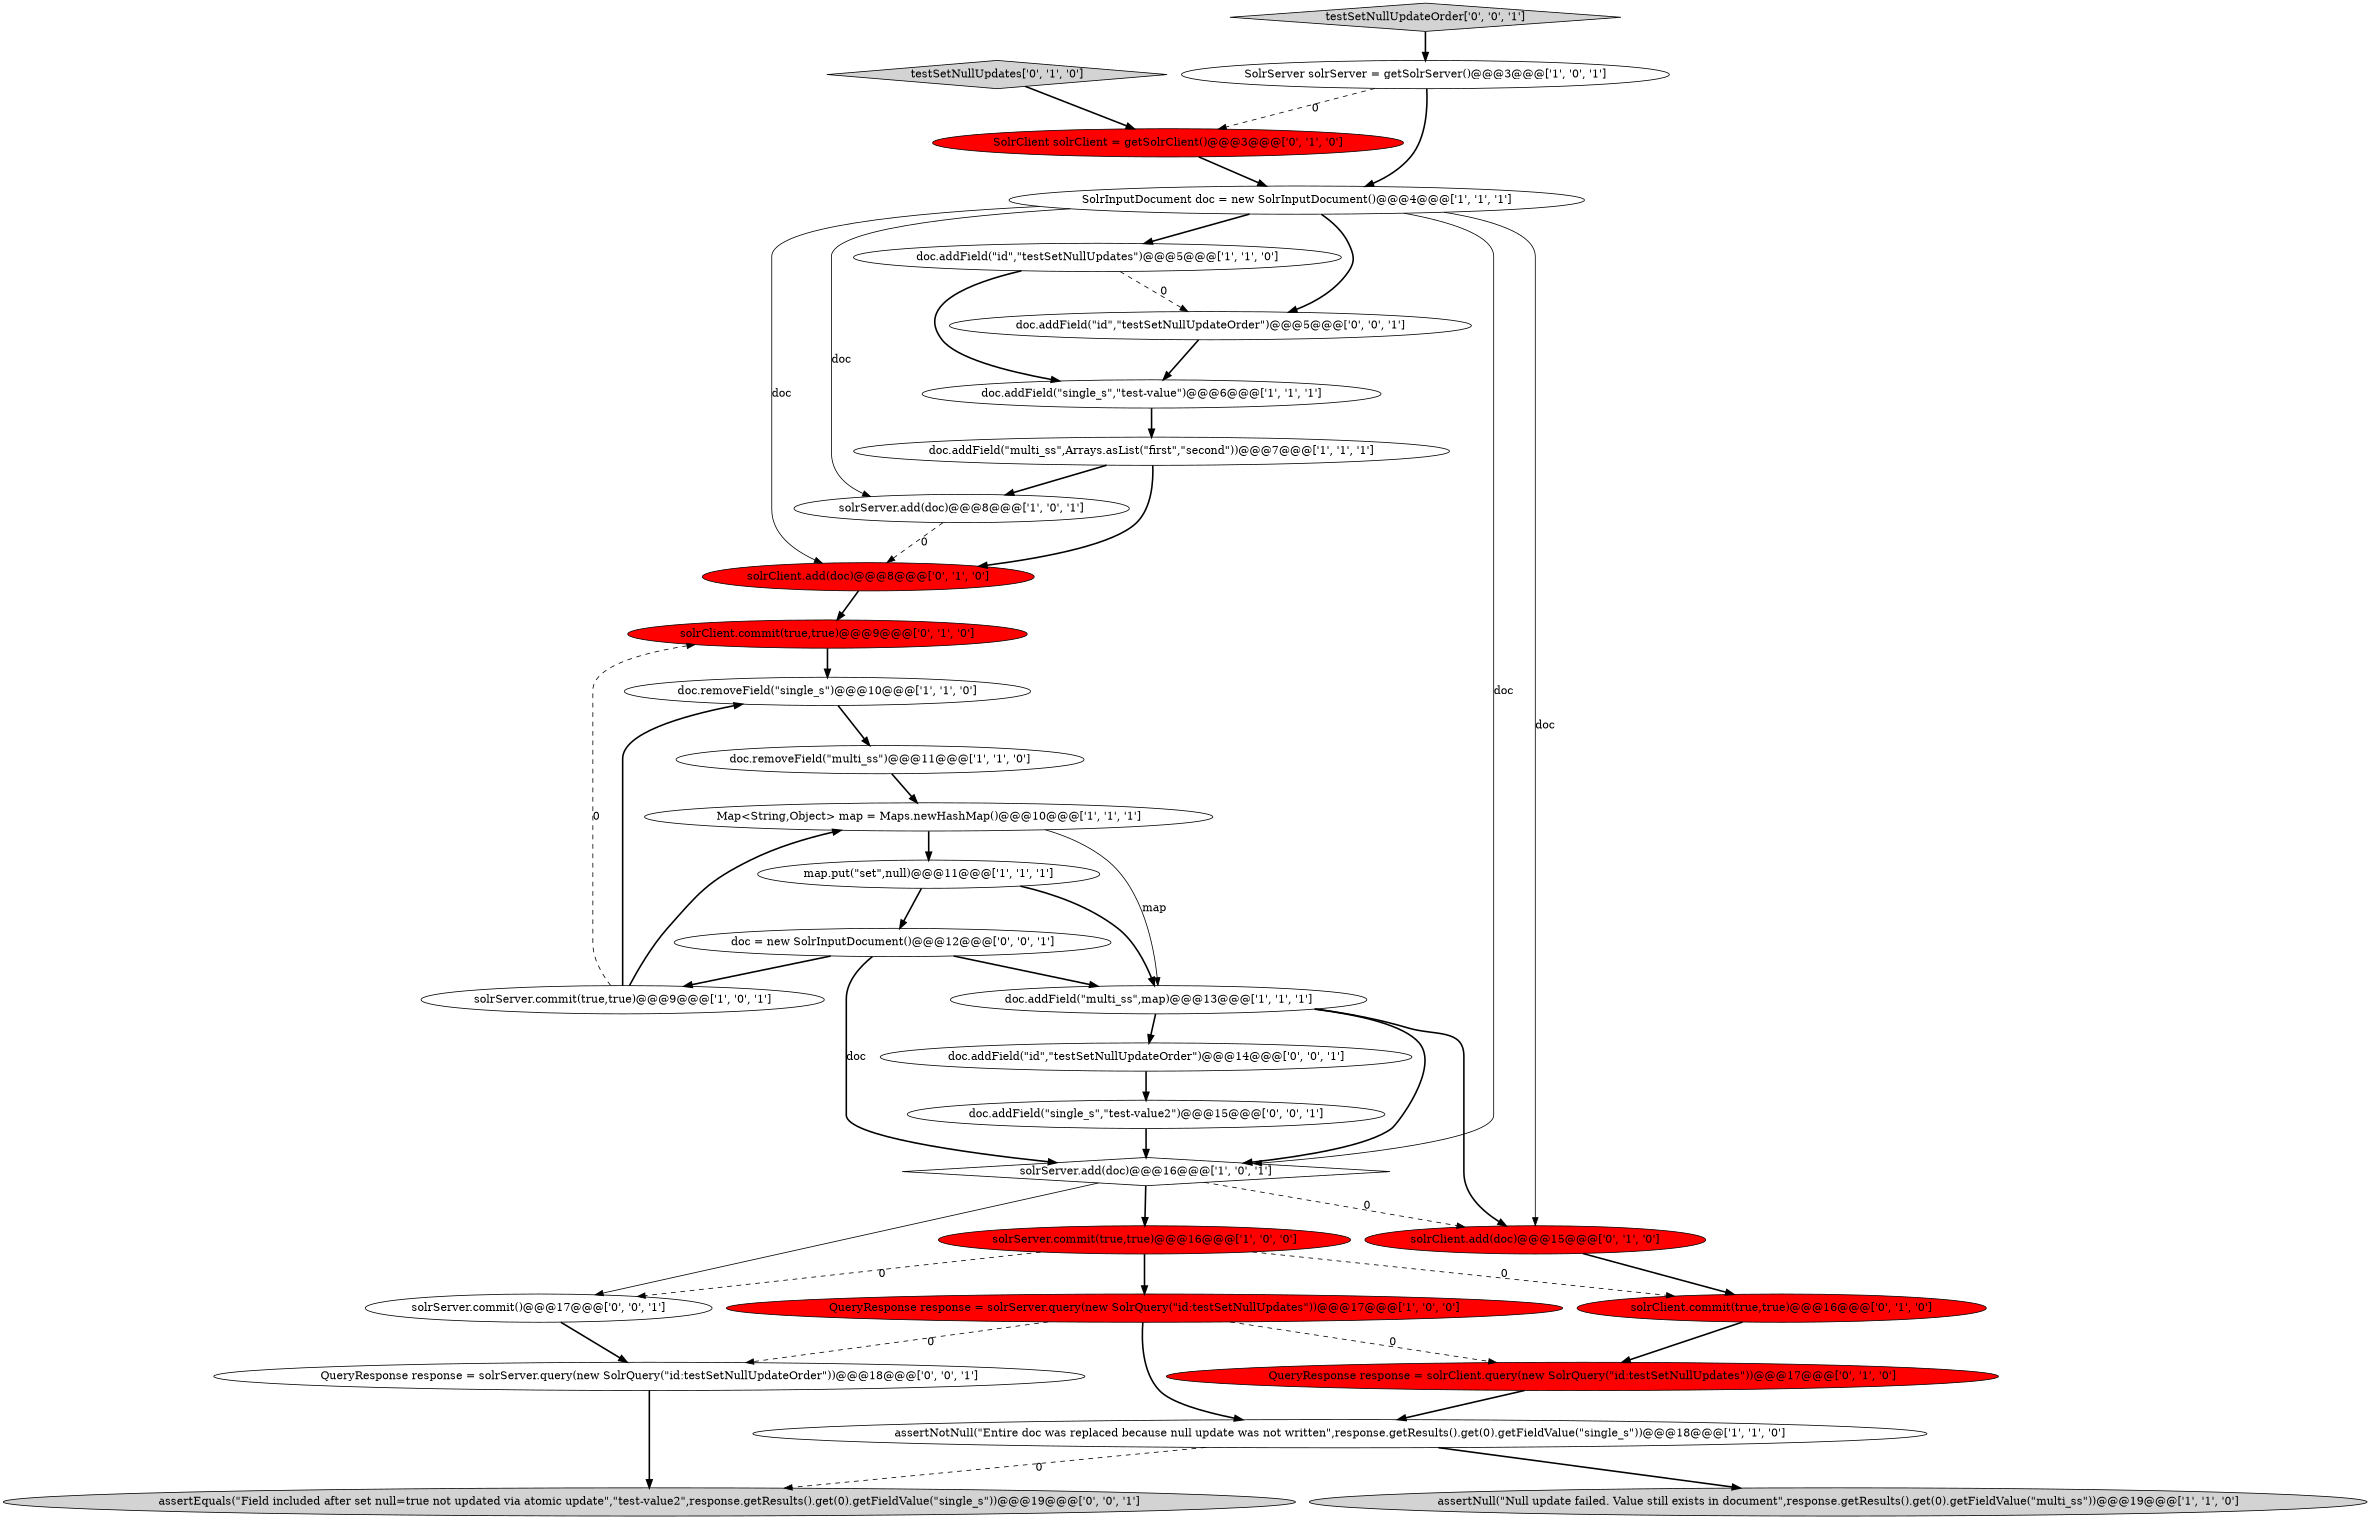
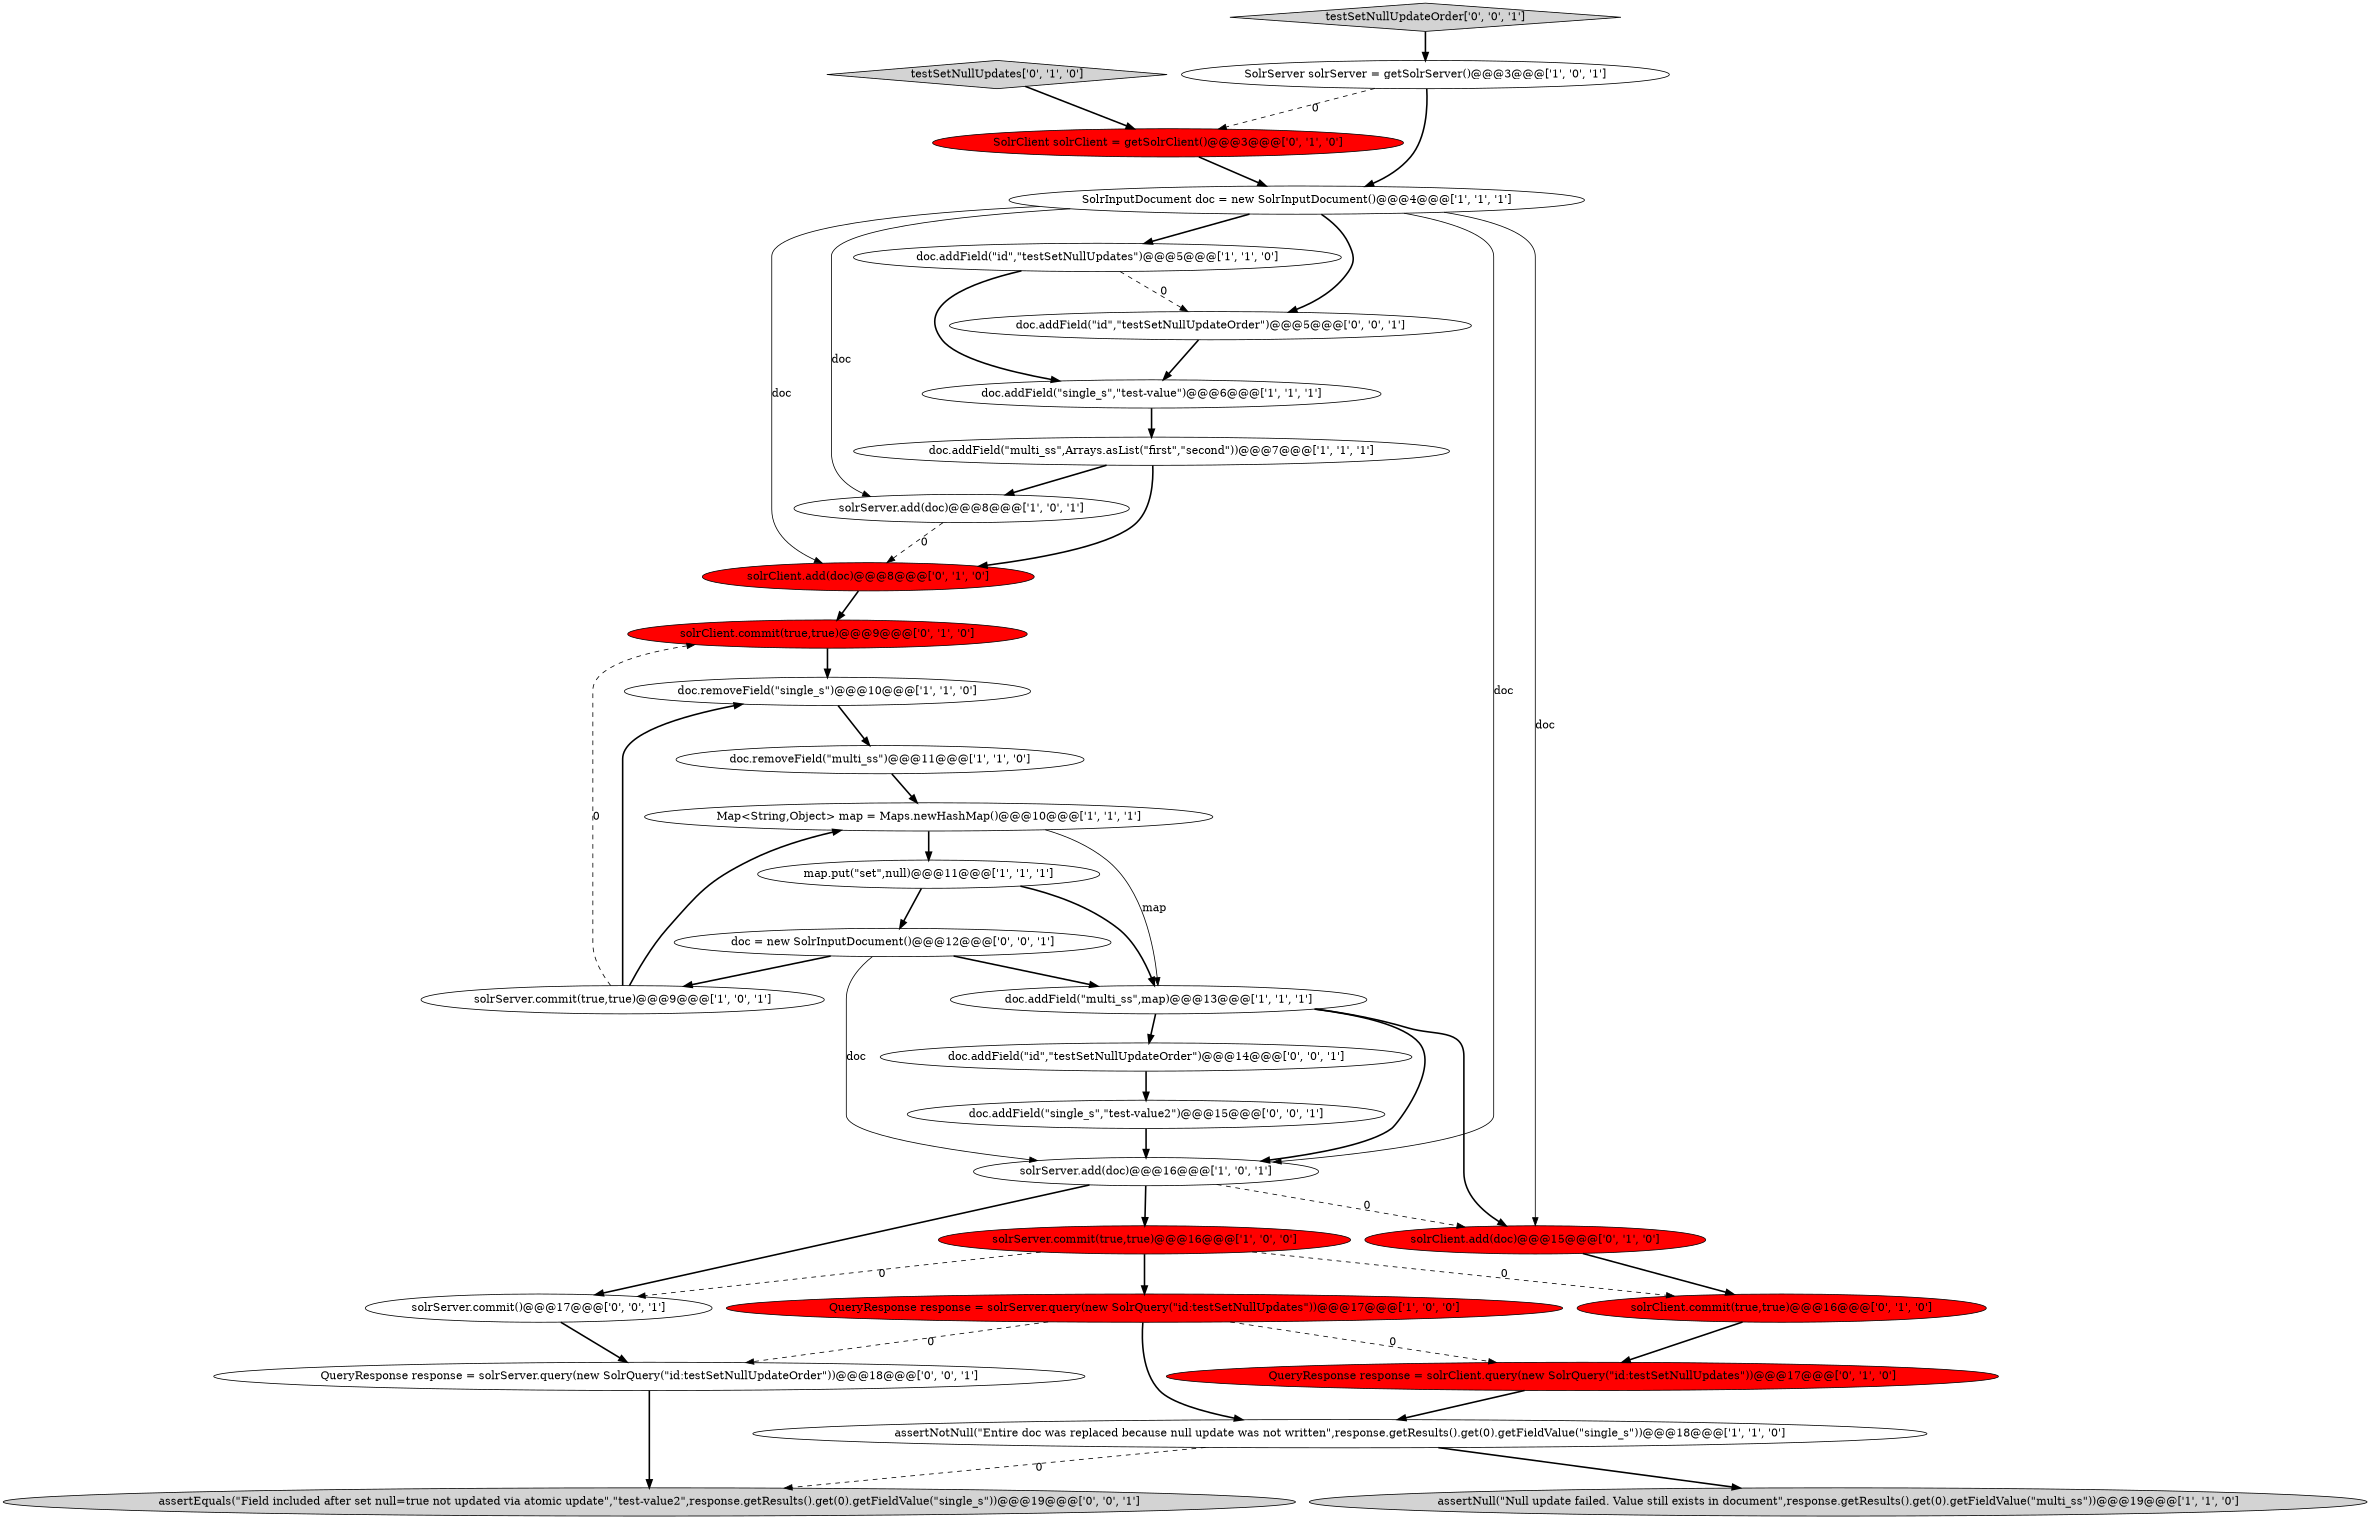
(863, 1128) -> (854, 1124)
(1146, 1172) -> (1146, 1172)
(851, 1238) -> (846, 1239)
